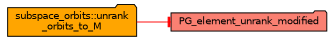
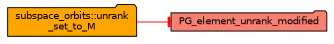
(72, 22) -> (72, 22)
